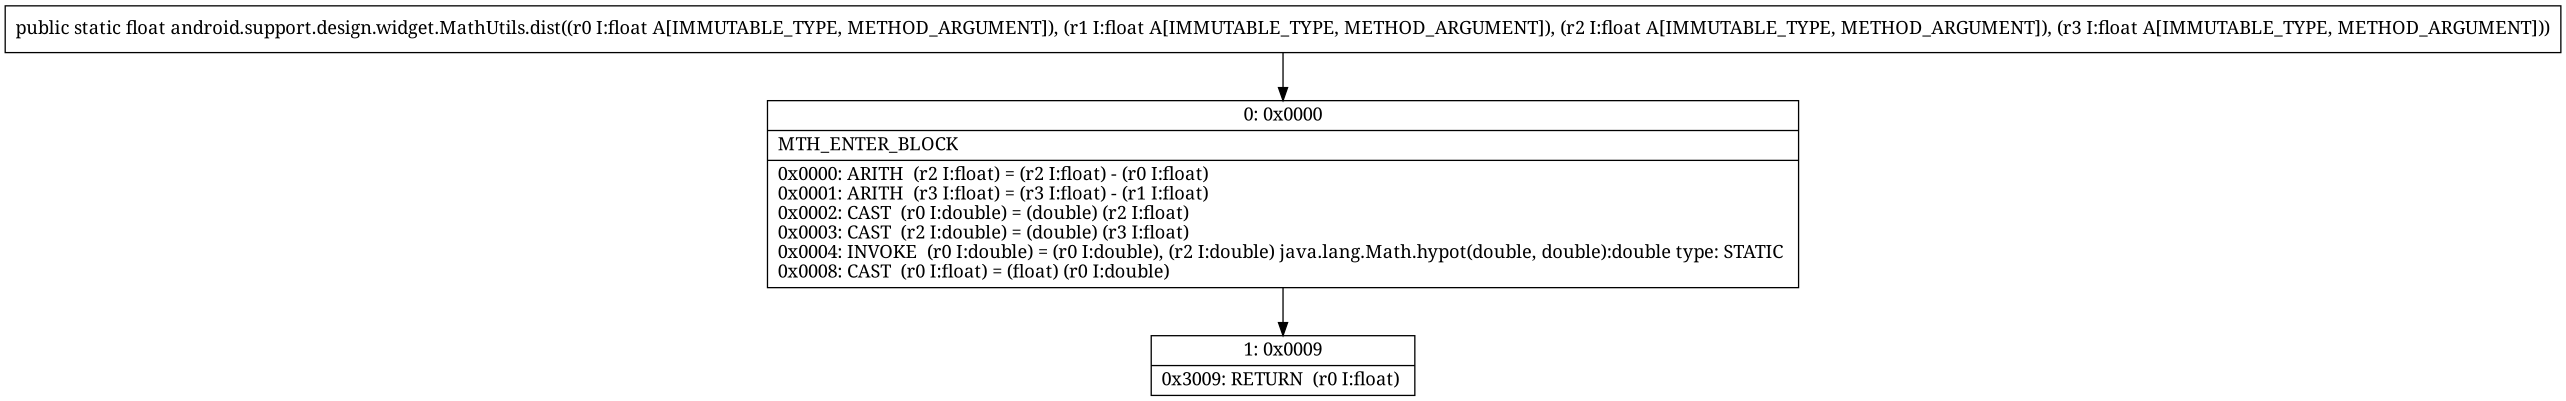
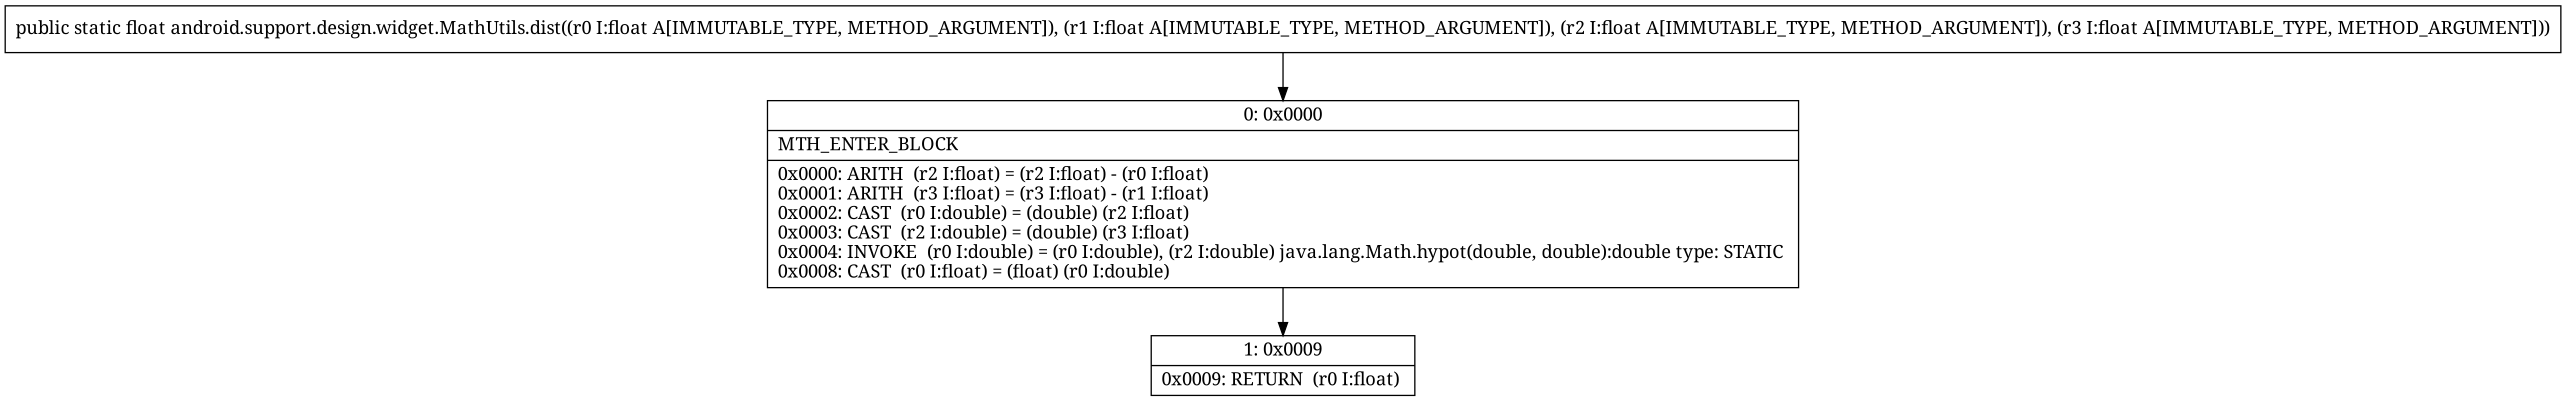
(1283, 380) -> (1283, 380)
